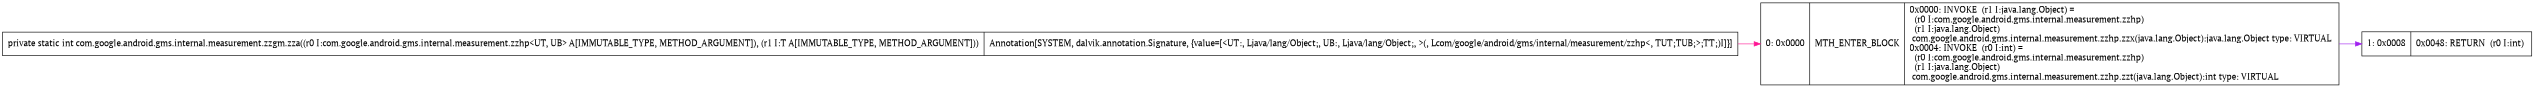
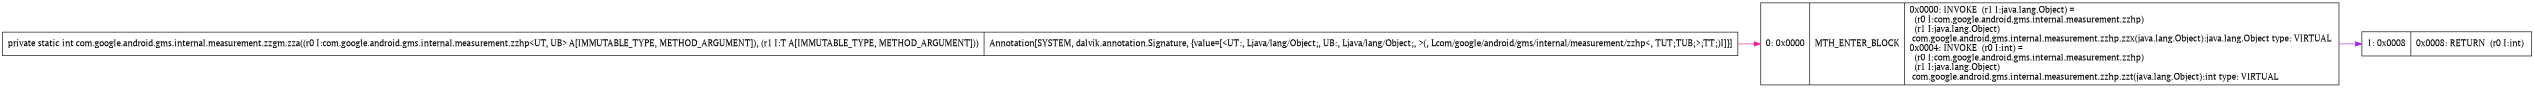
(2471, 44) -> (2471, 44)
